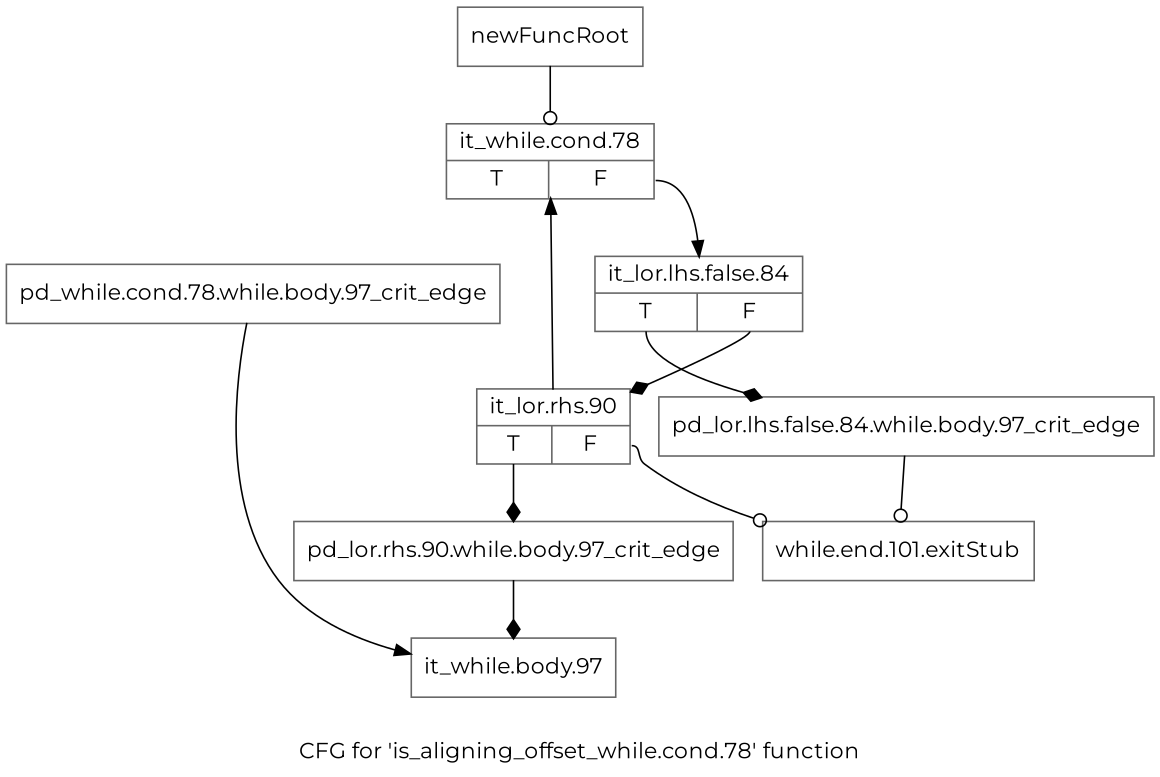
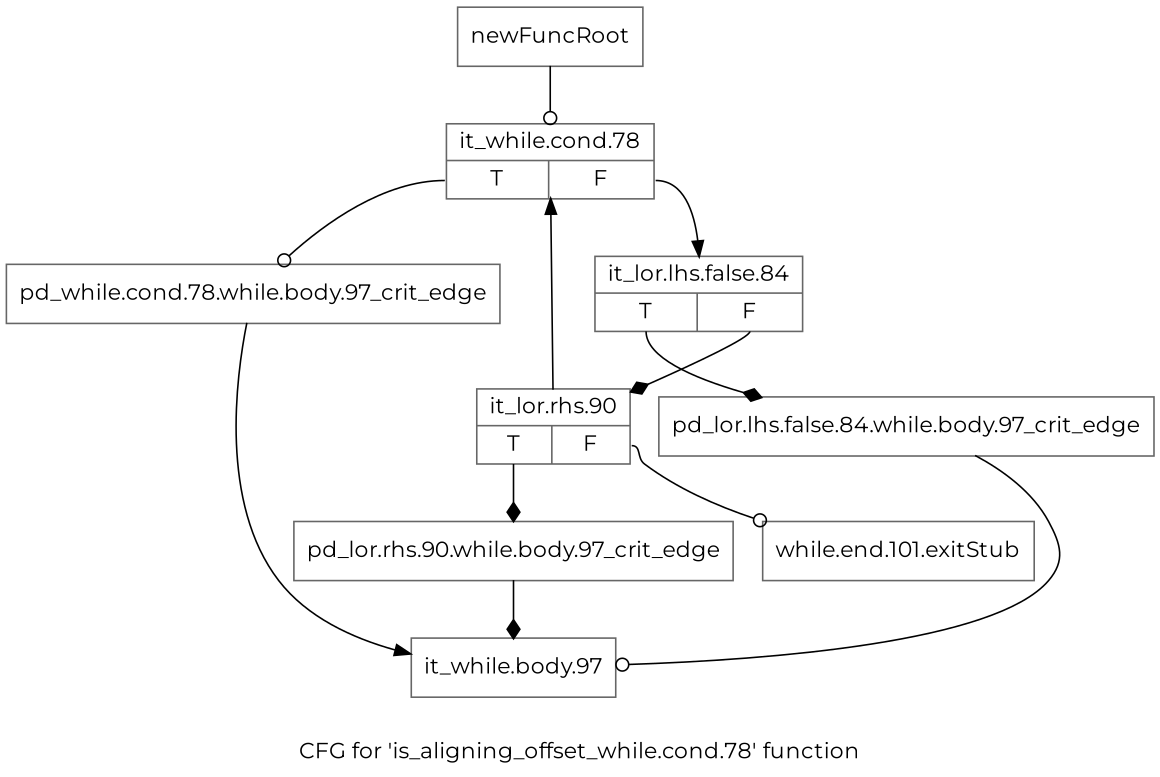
none -> (361, 204)
(903, 482) -> (926, 634)
